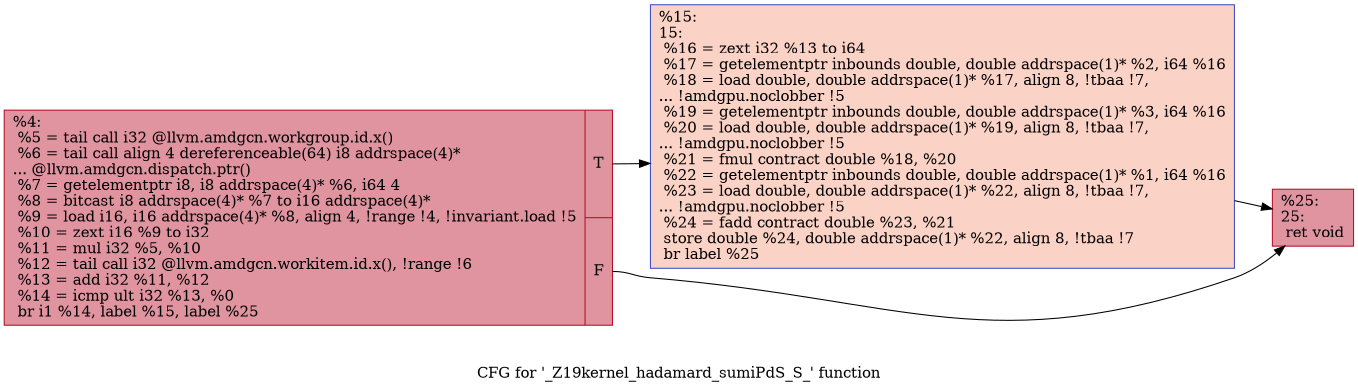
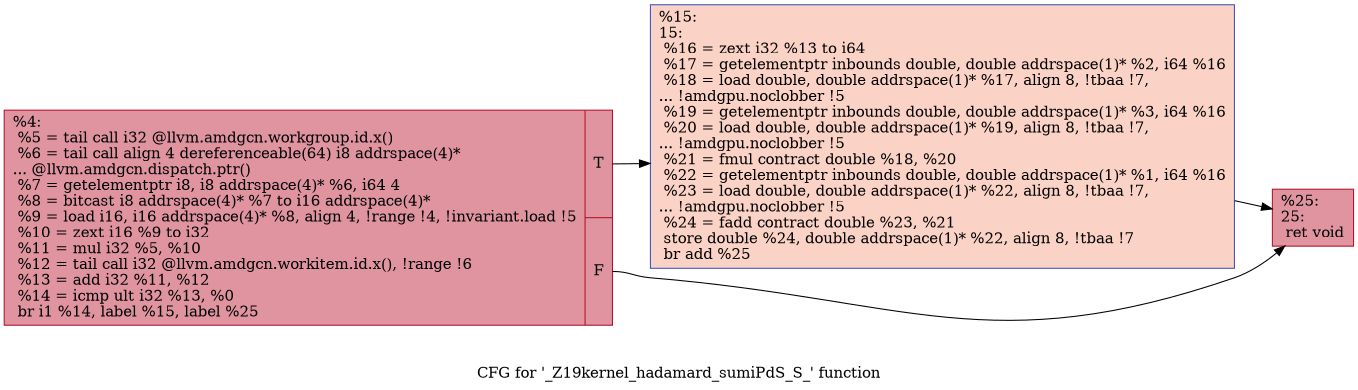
(709, 255) -> (705, 255)
